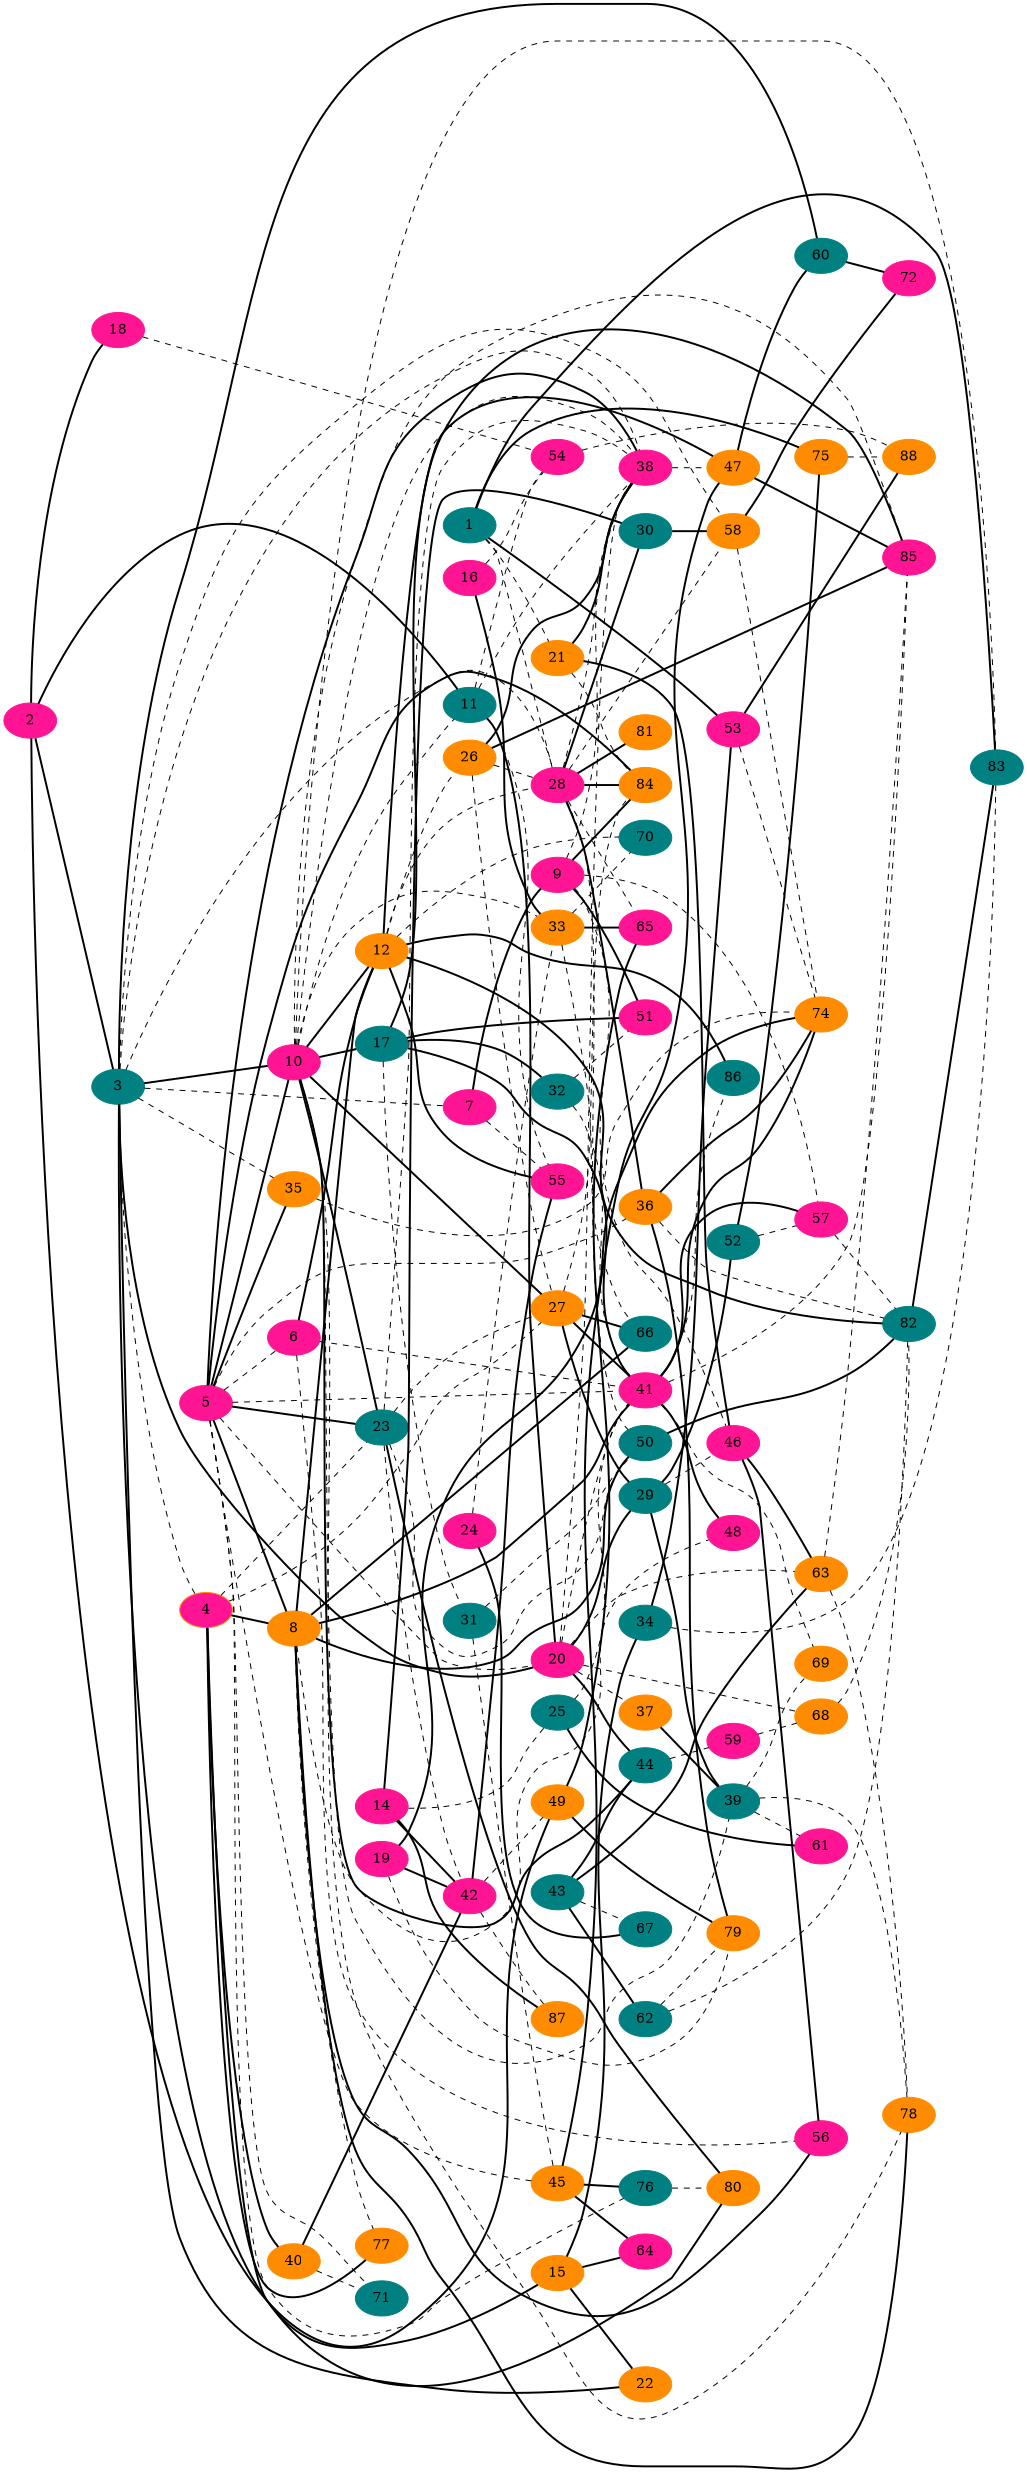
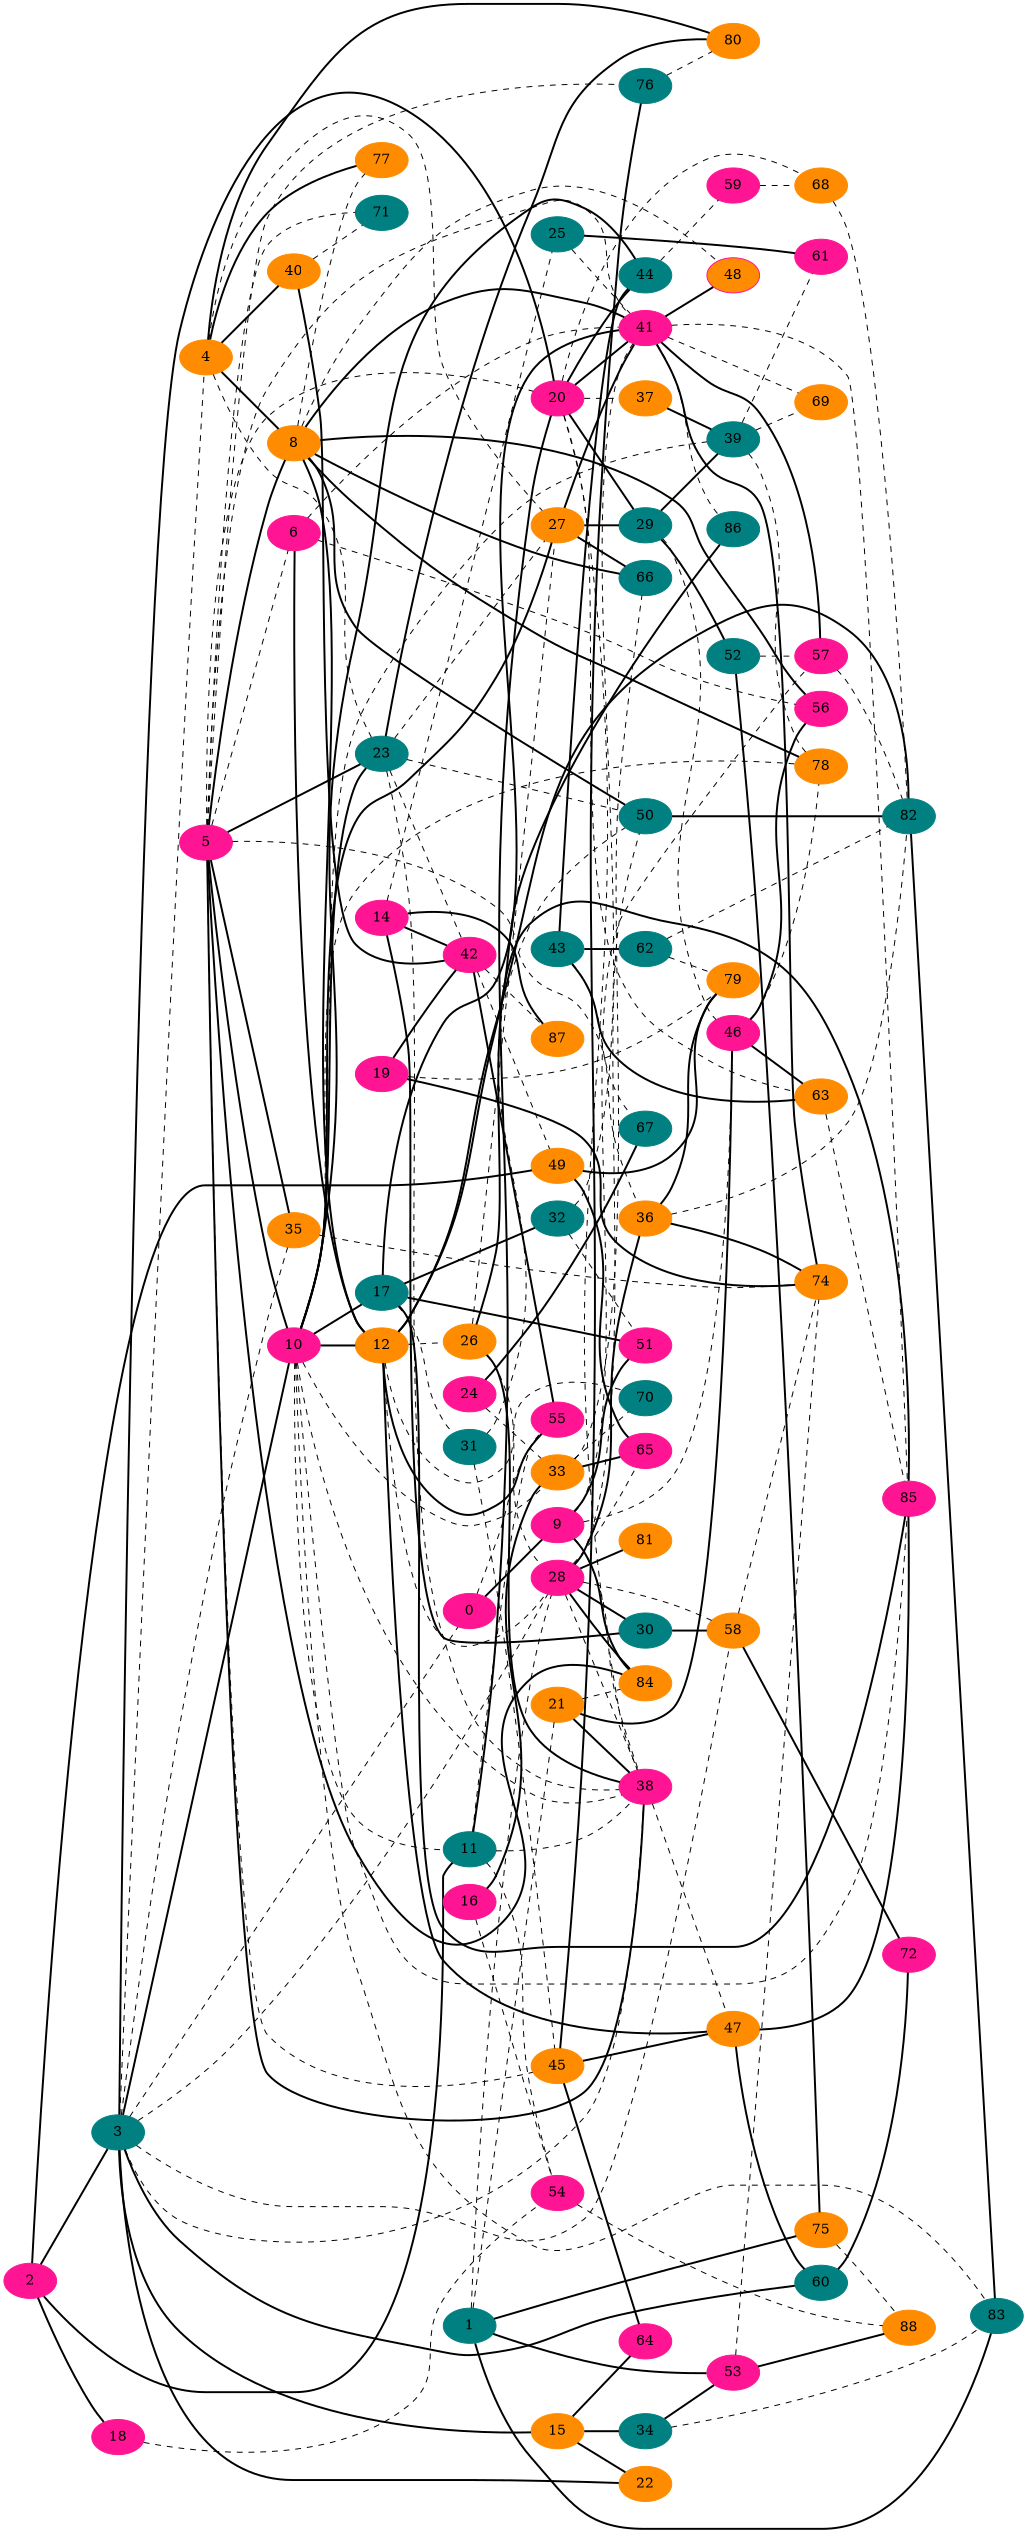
(592, 1043) -> none
(470, 1107) -> (470, 1611)
(593, 1496) -> (599, 365)
(733, 1533) -> (733, 275)
(206, 1610) -> (206, 357)
(885, 1841) -> (798, 906)
